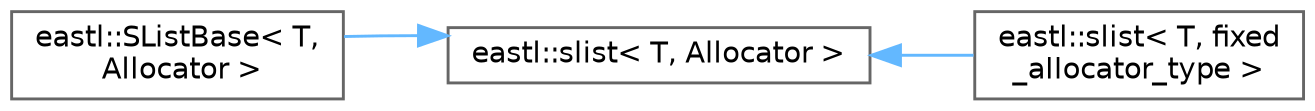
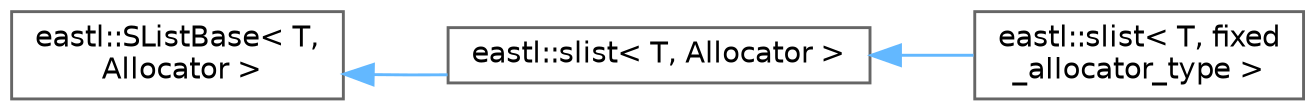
(381, 36) -> (411, 75)
